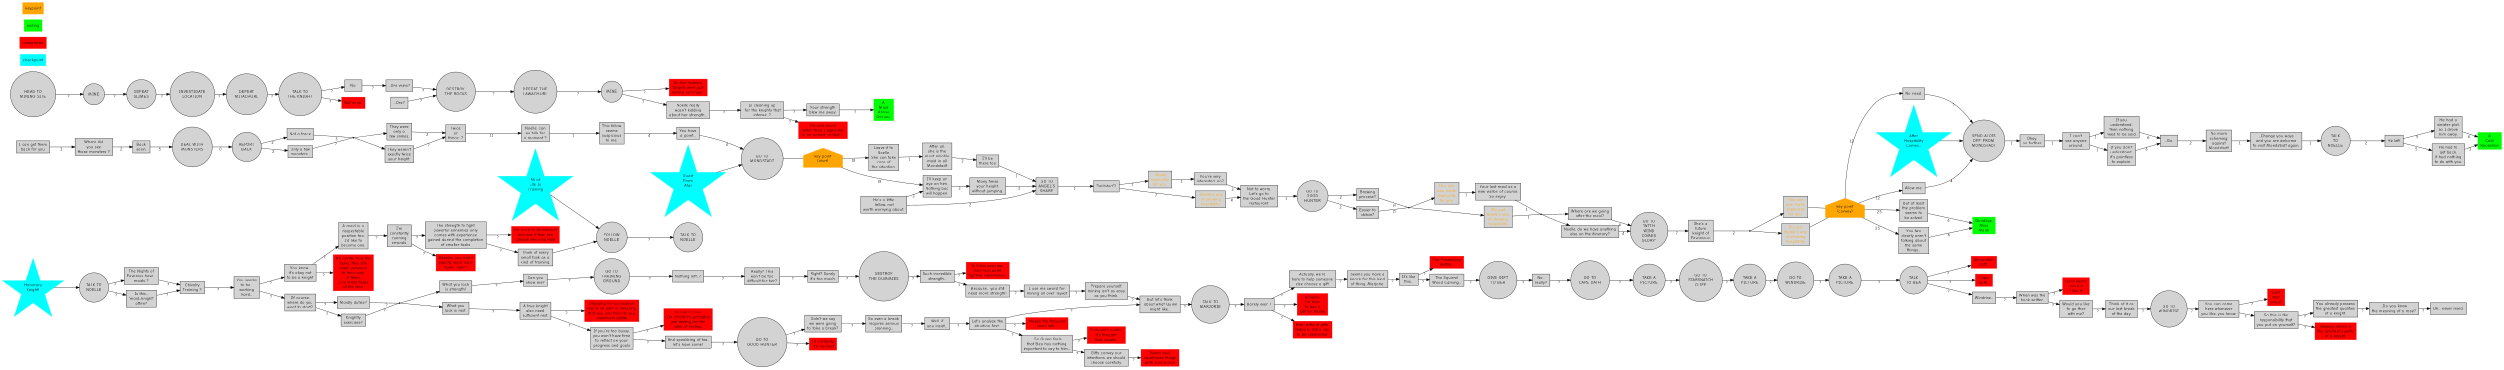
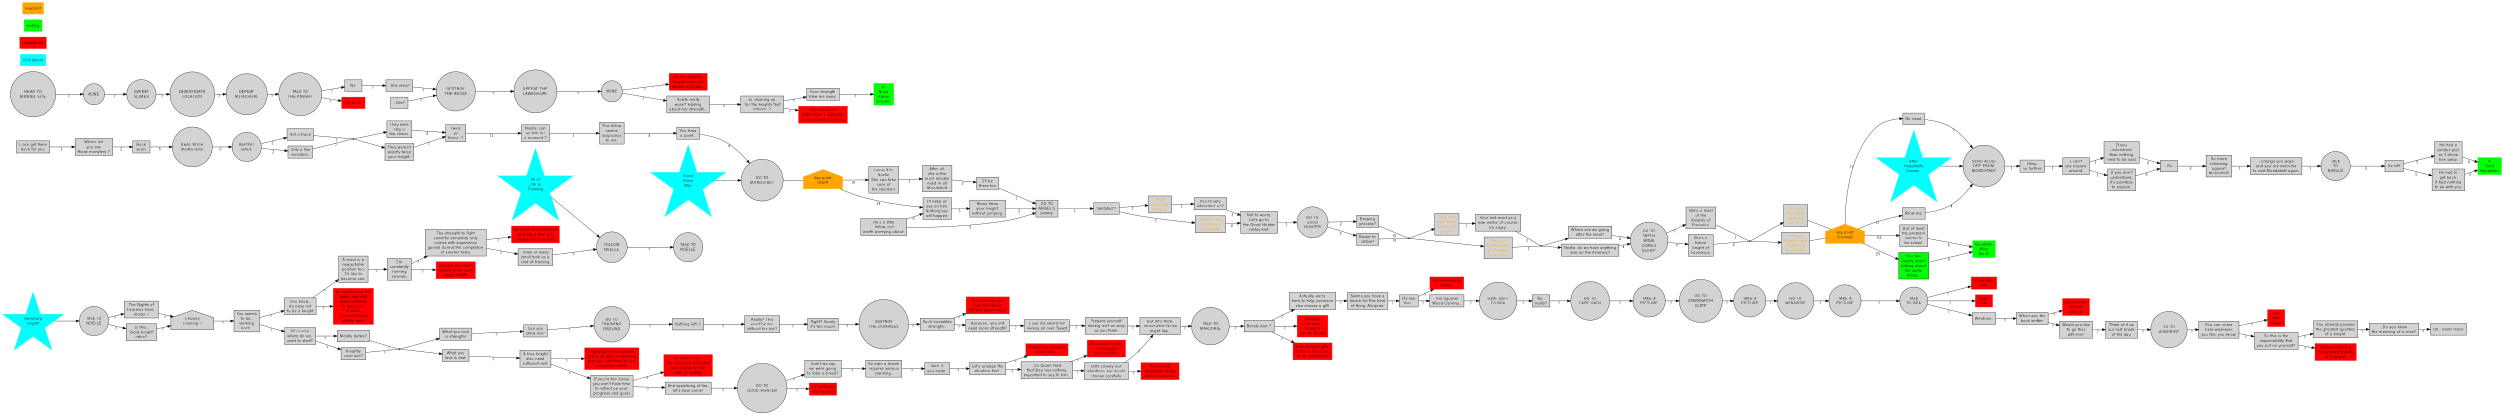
none -> (1701, 218)
(1914, 241) -> (1914, 266)
(192, 288) -> (192, 321)
(1071, 308) -> (1139, 351)
